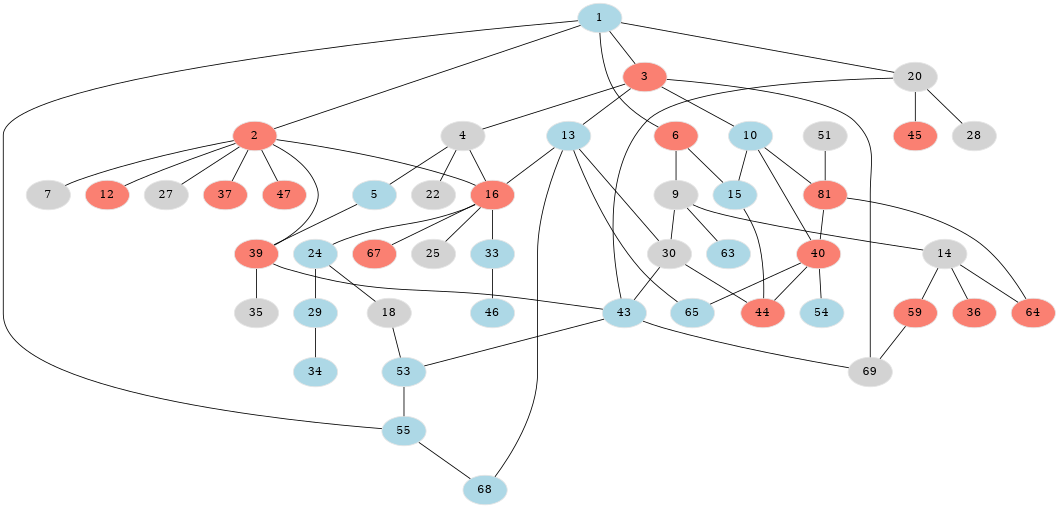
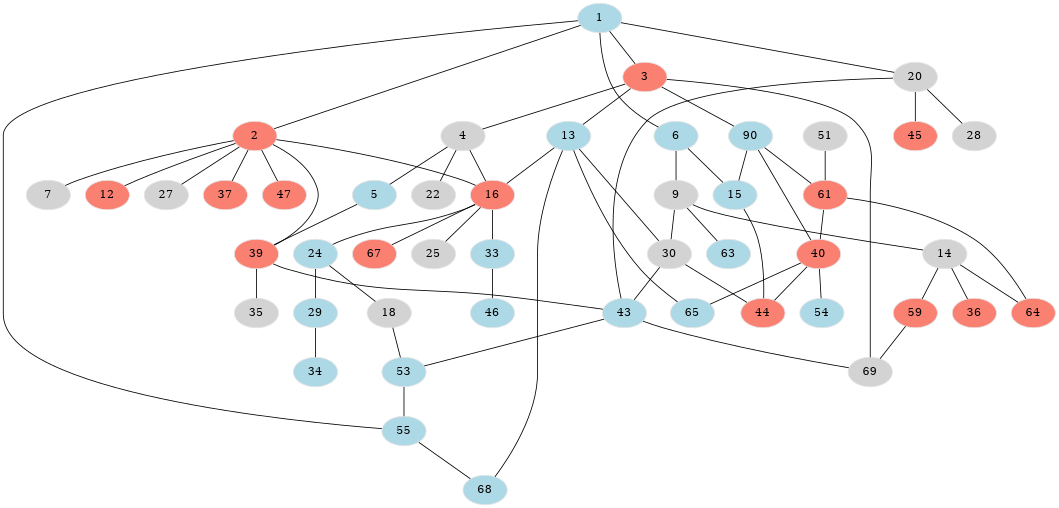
(676, 136) -> (676, 136)
(751, 136) -> (751, 136)
(825, 195) -> (825, 195)
